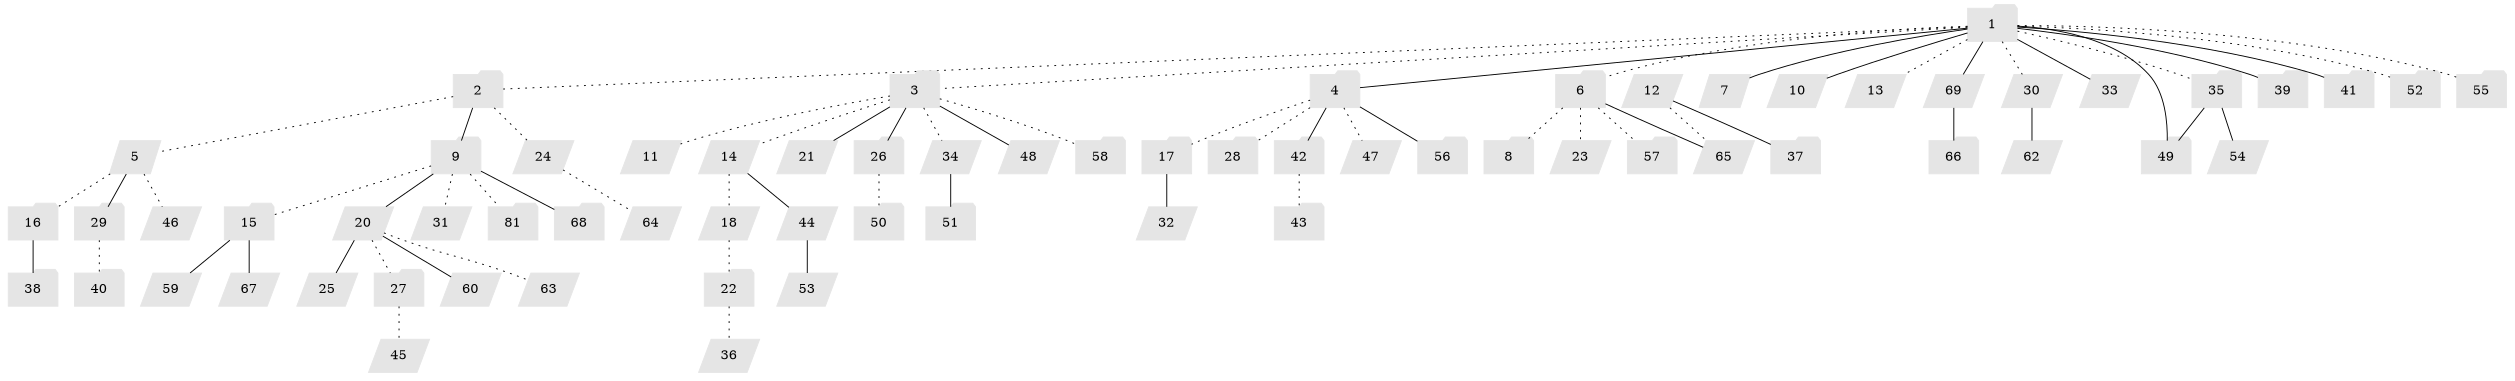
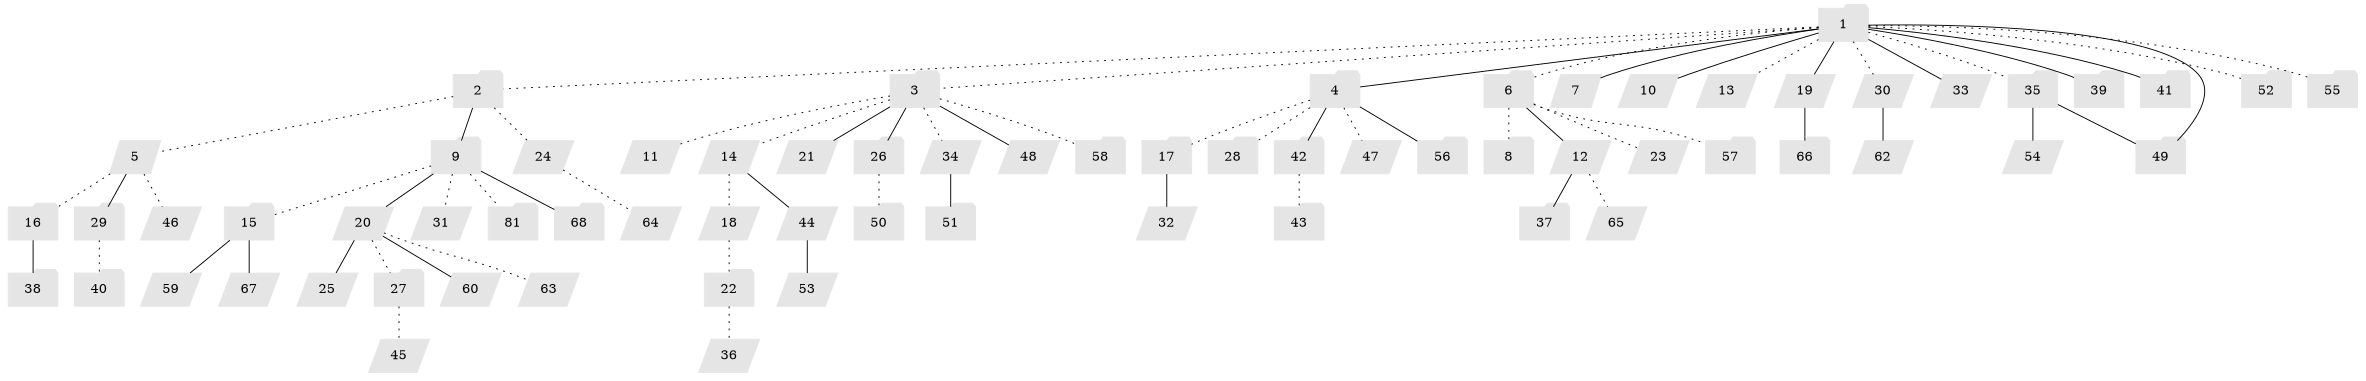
(1954, 91) -> (1805, 91)
(1654, 126) -> (1545, 124)
